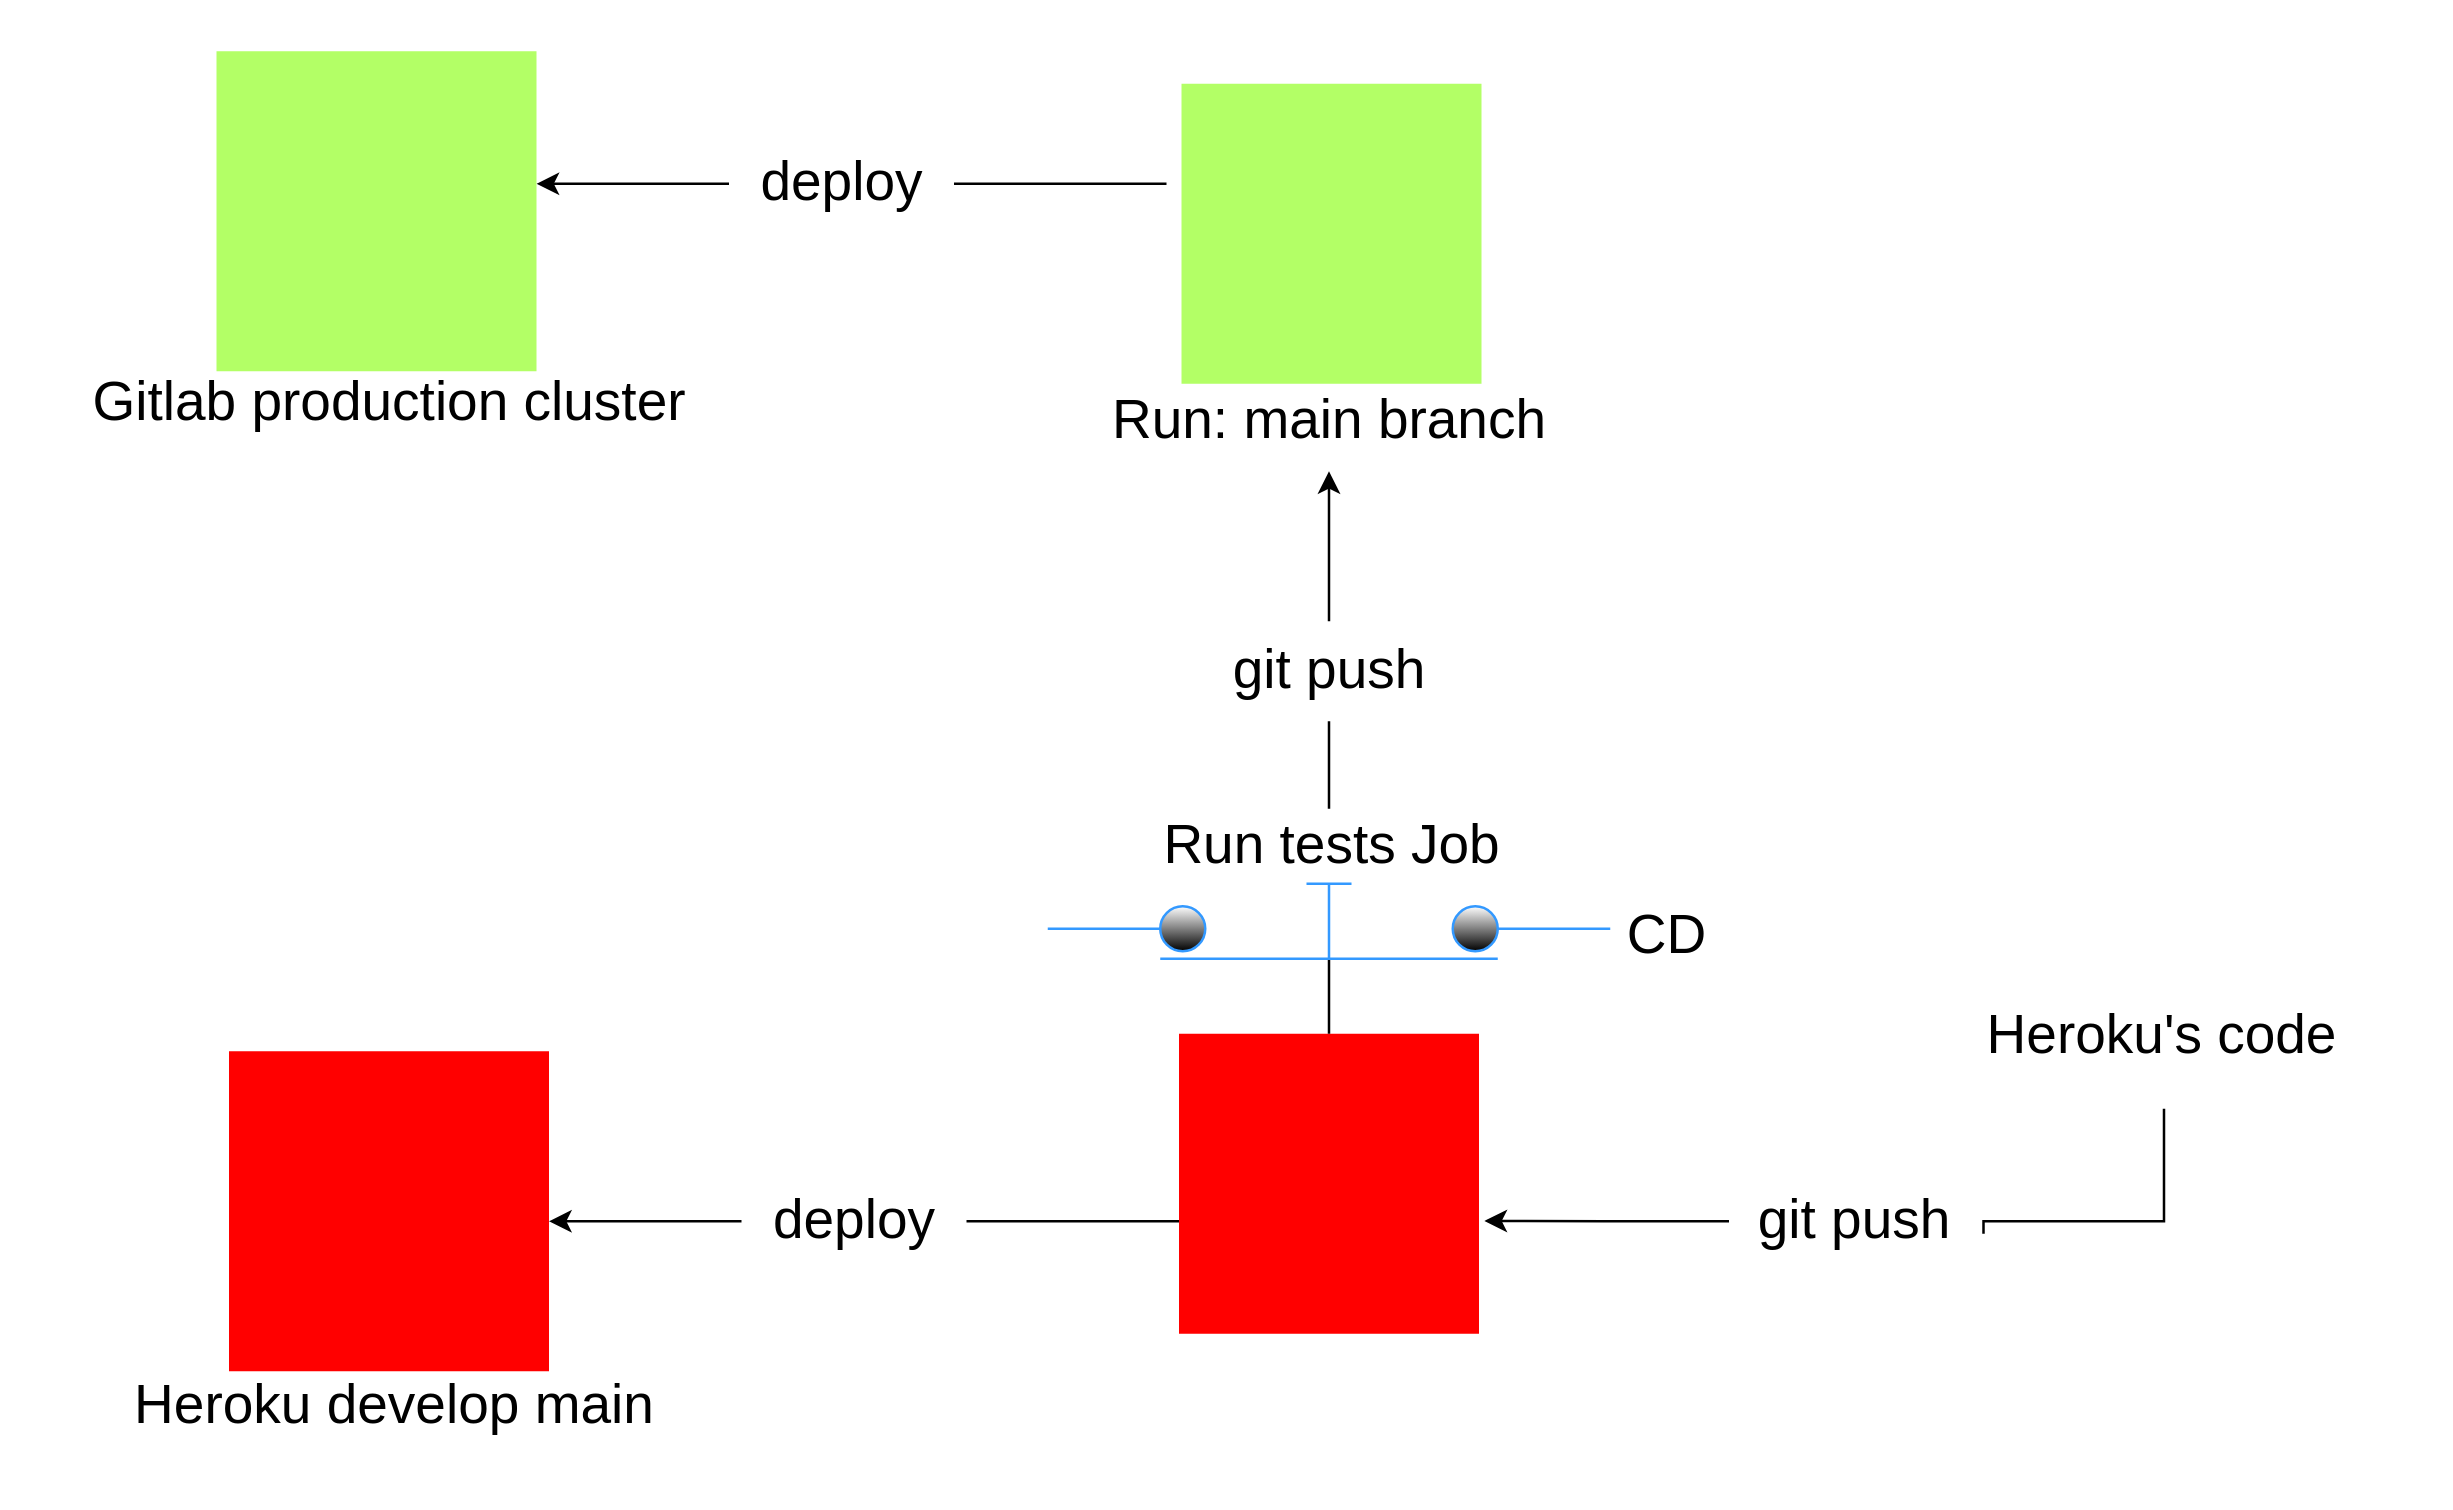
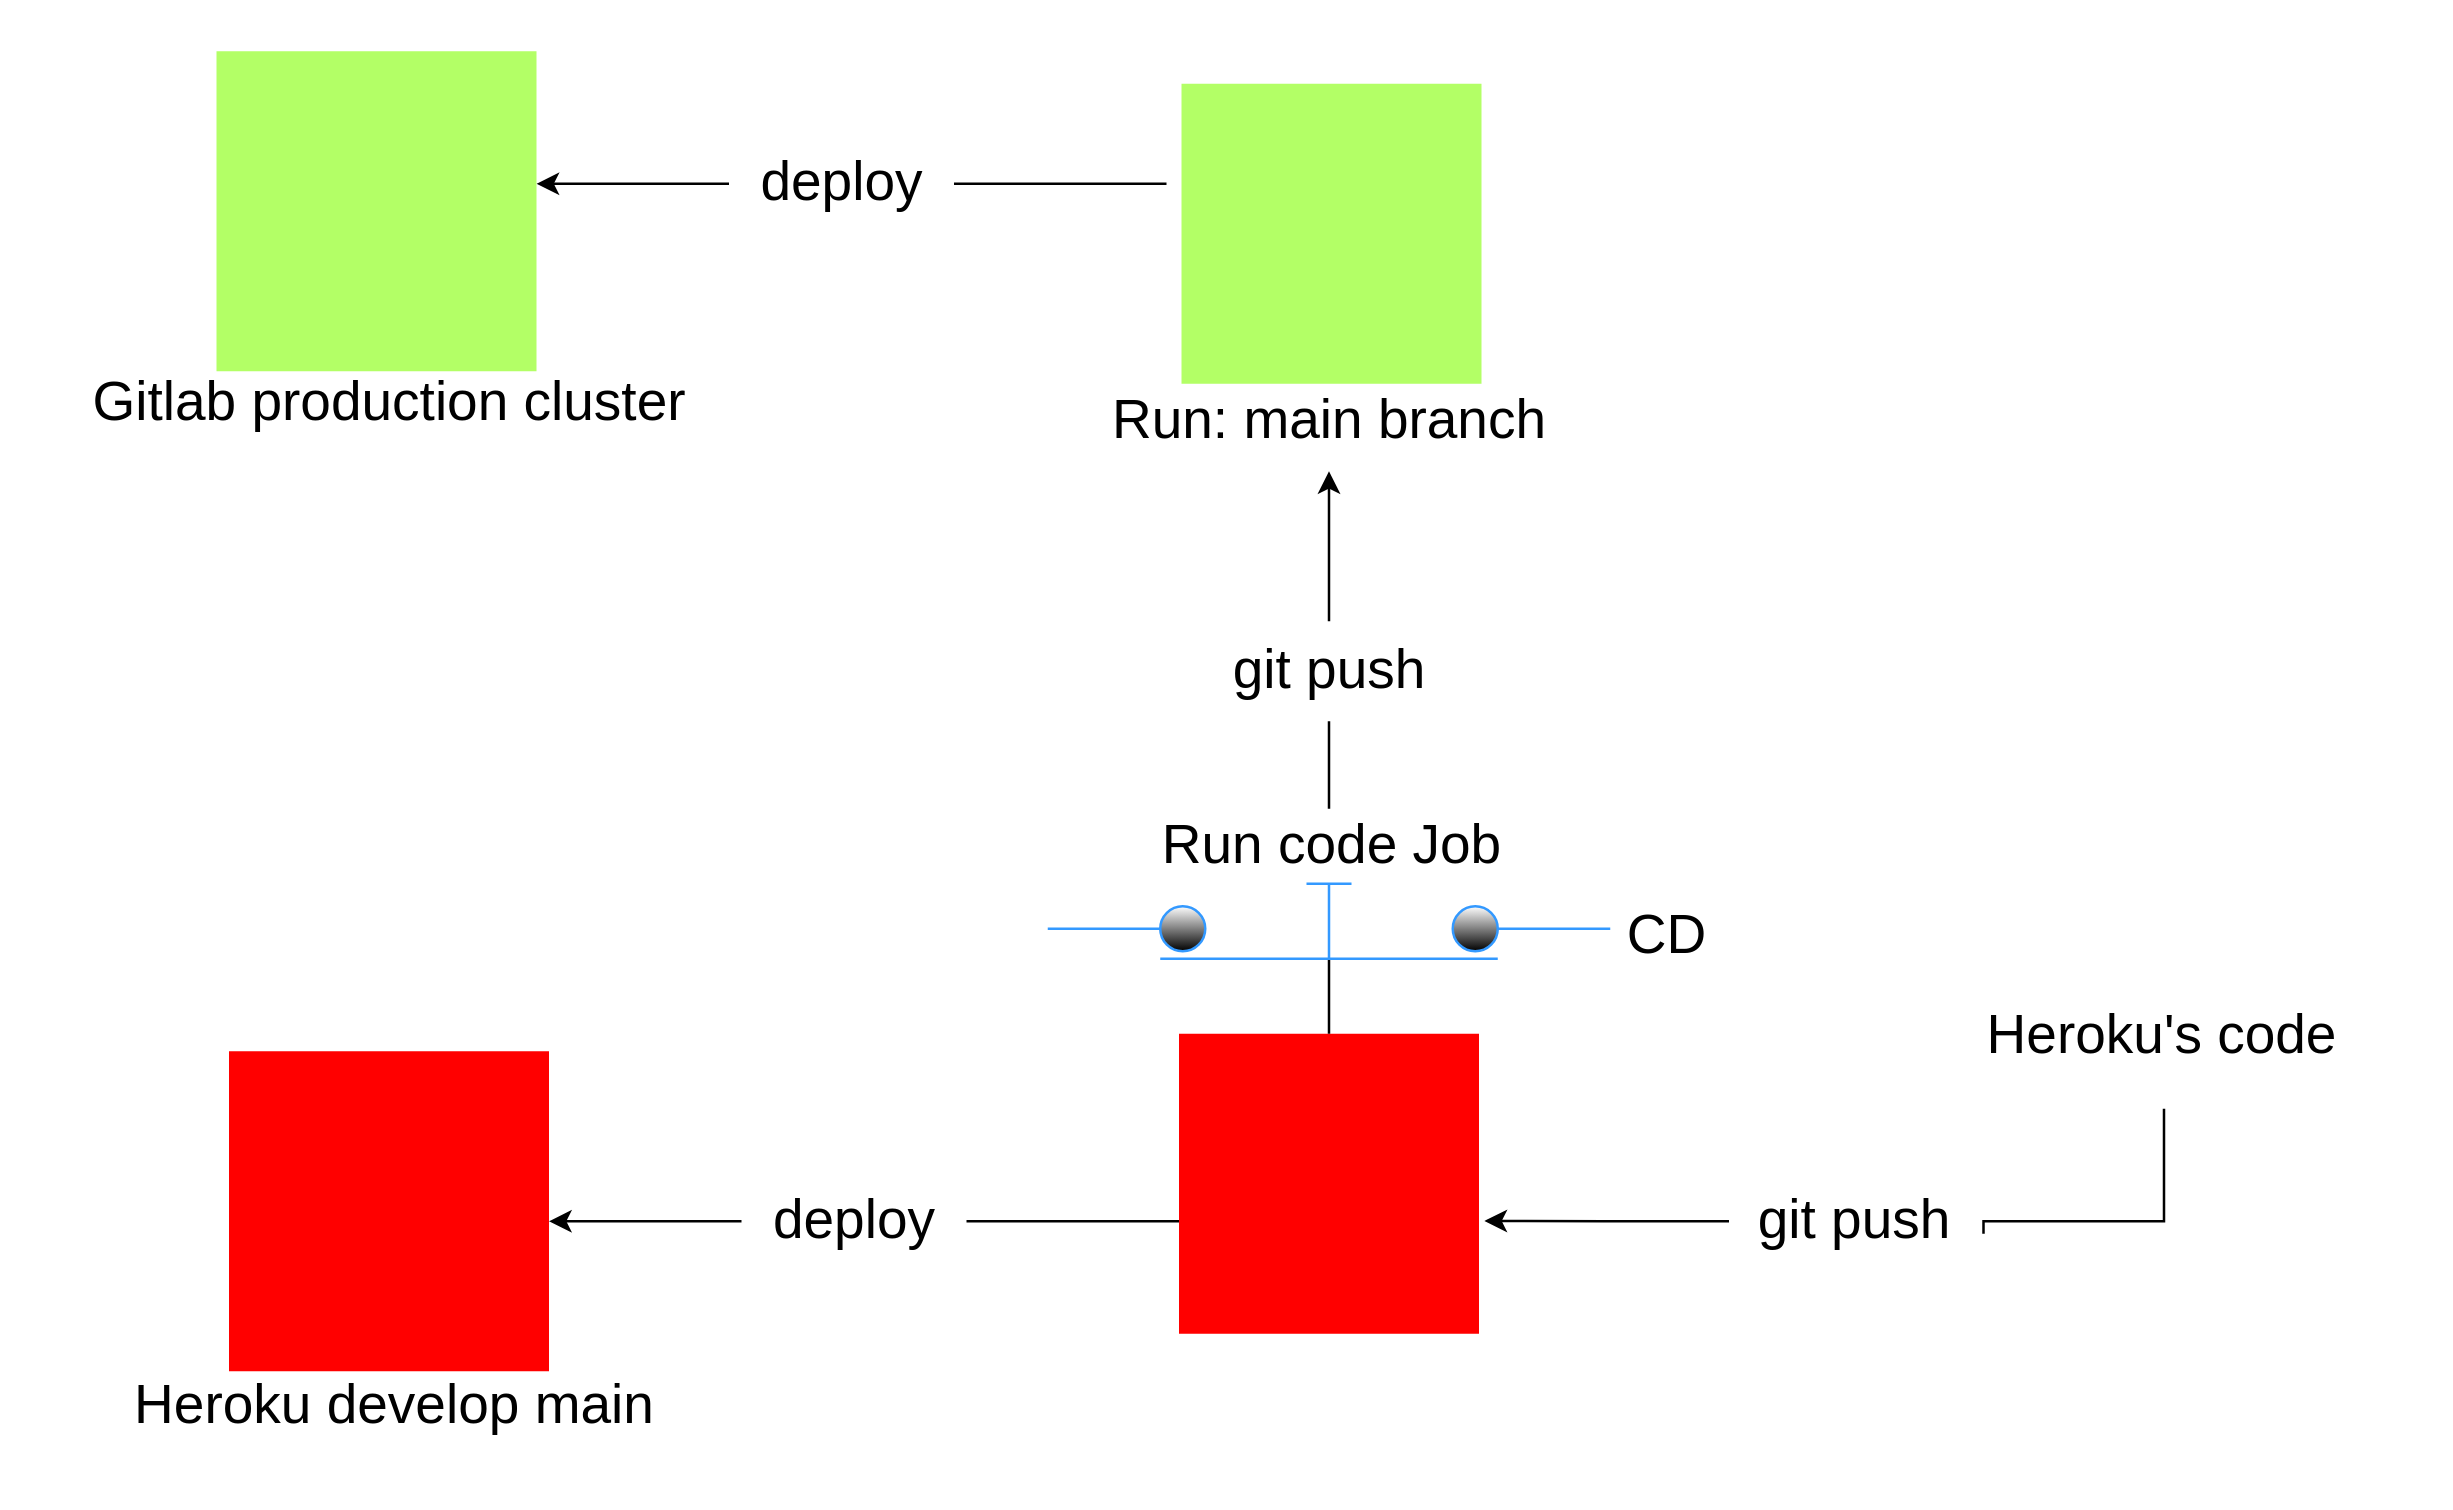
(1333, 846) -> (1333, 846)
